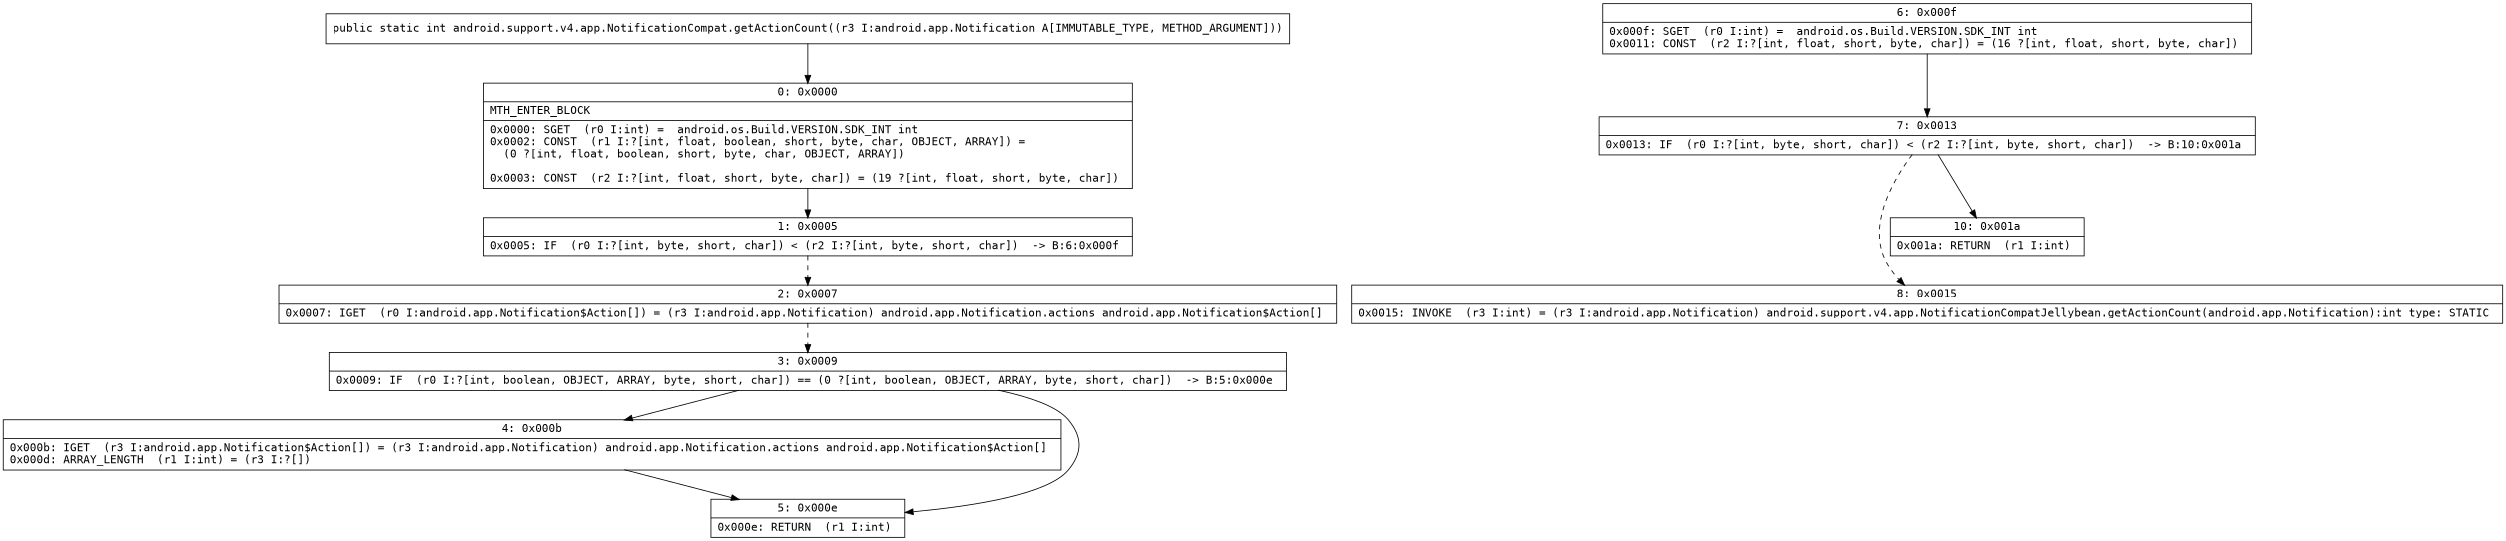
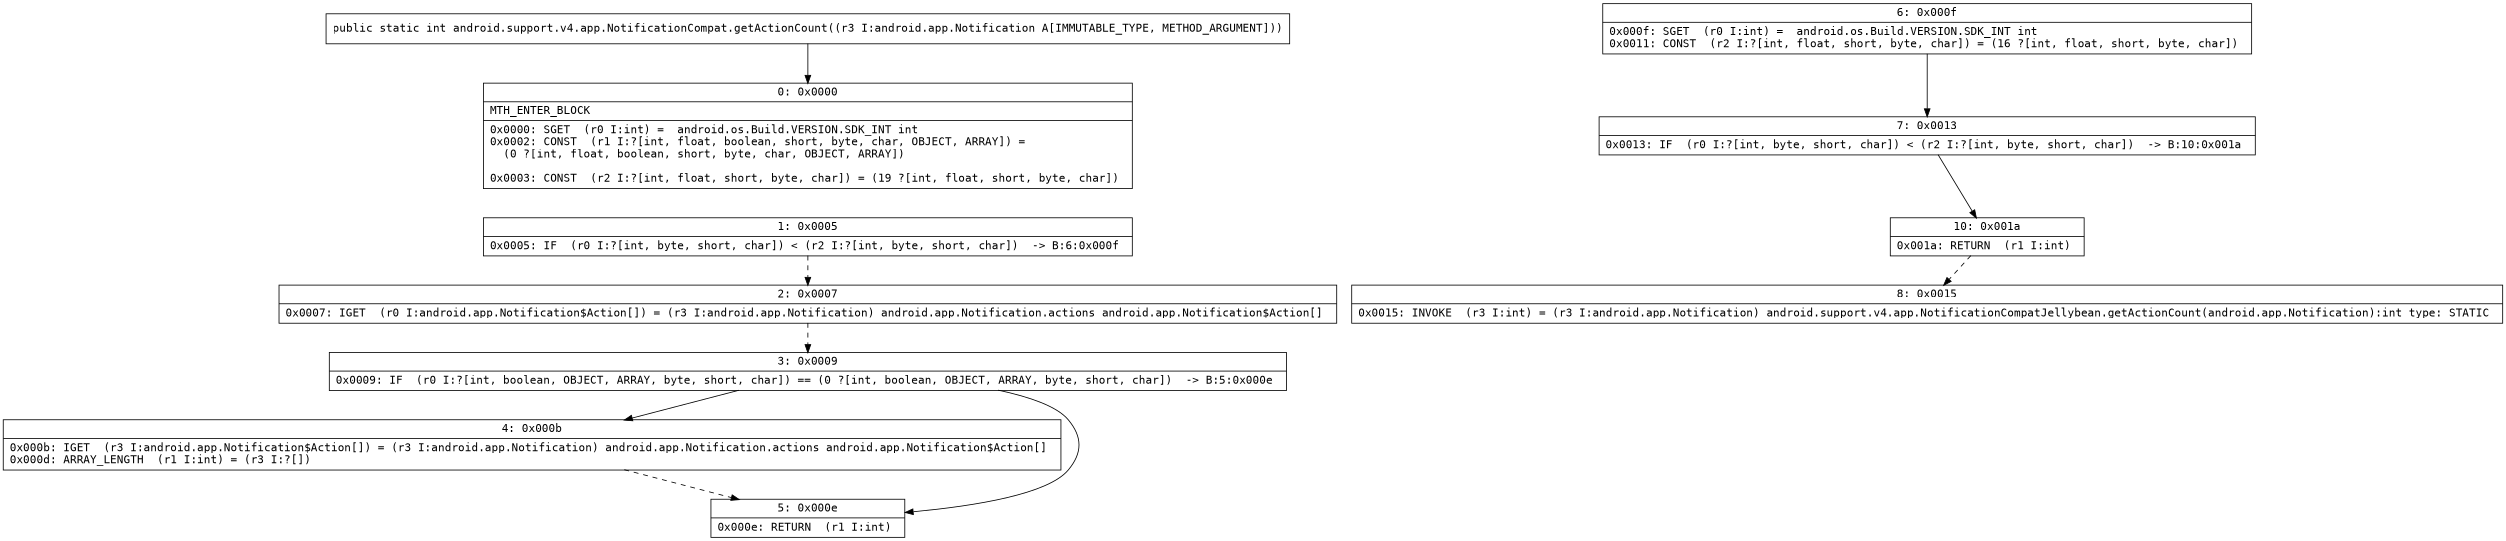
(808, 199) -> none
(1882, 216) -> (1960, 267)
(678, 484) -> (678, 484)
